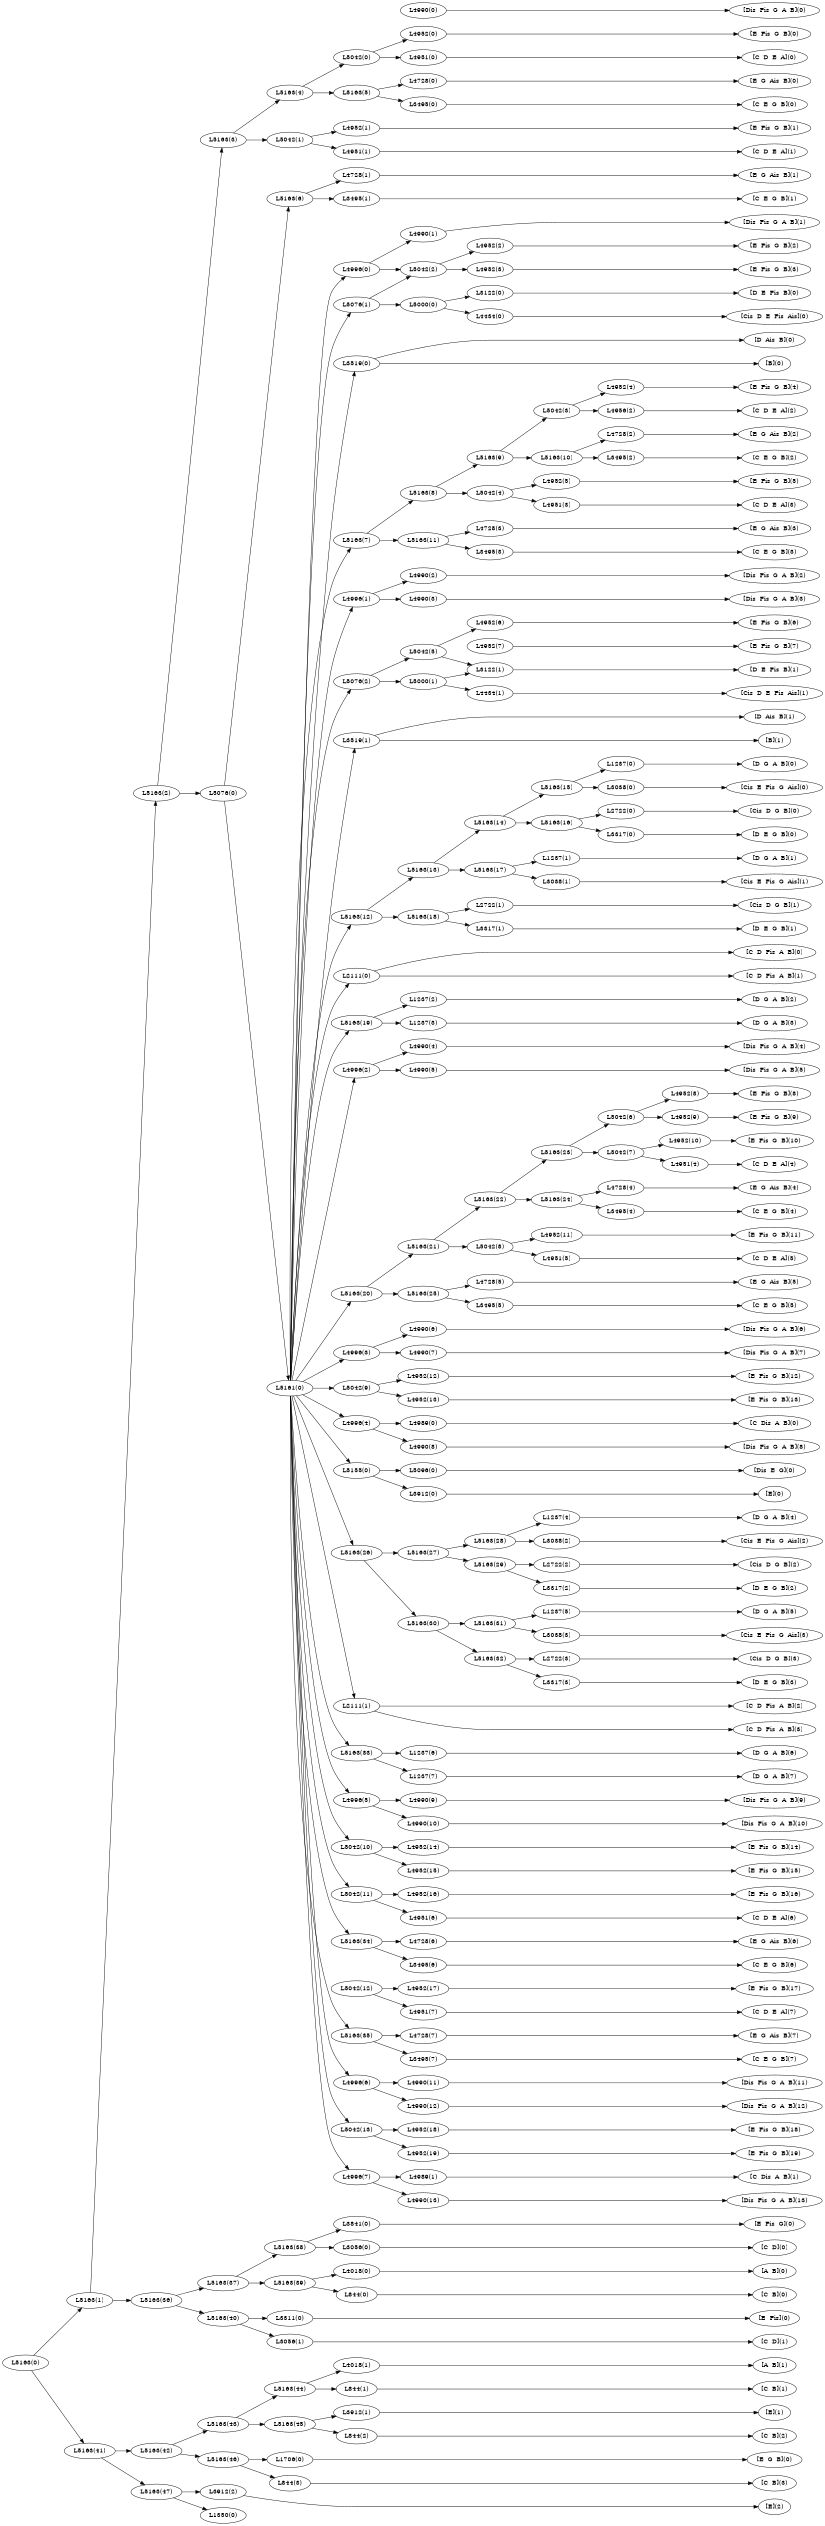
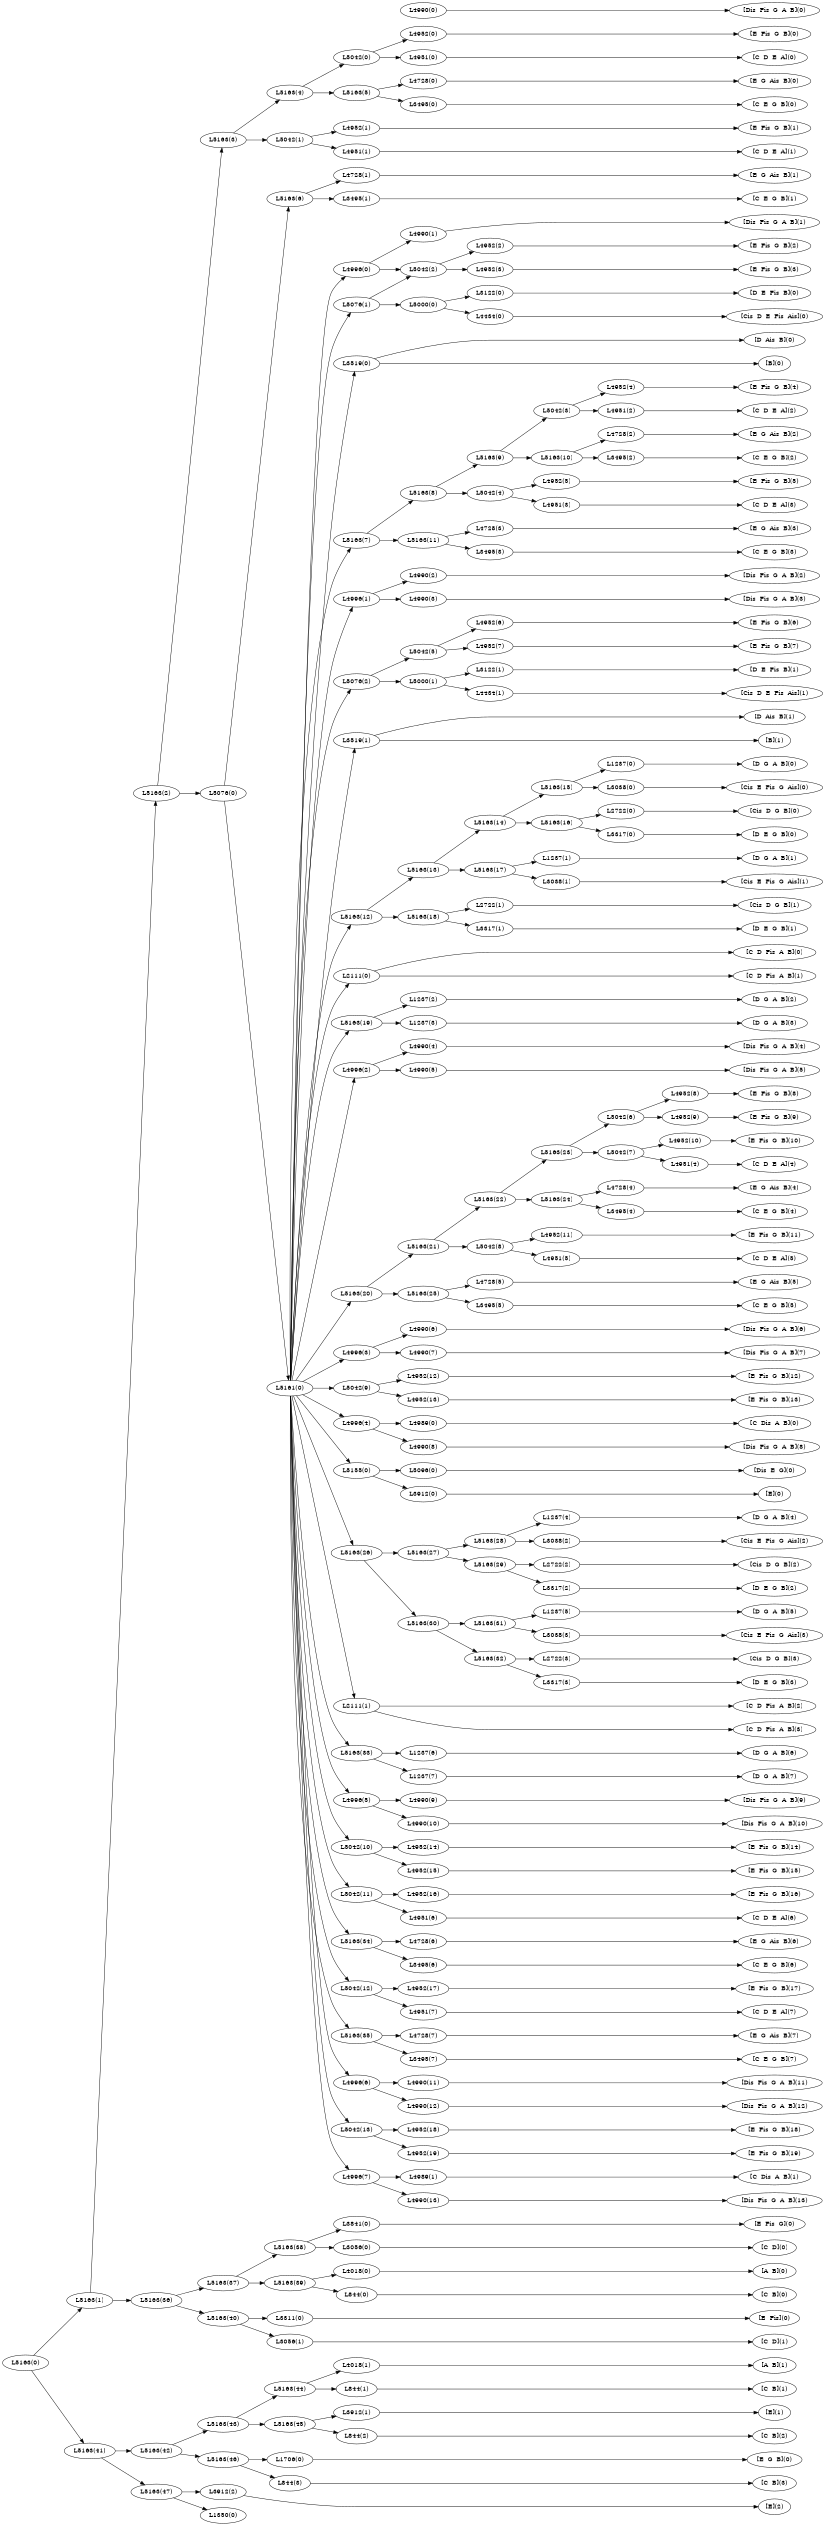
(621, 411) -> (621, 411)
(455, 660) -> (454, 649)
none -> (298, 1690)
